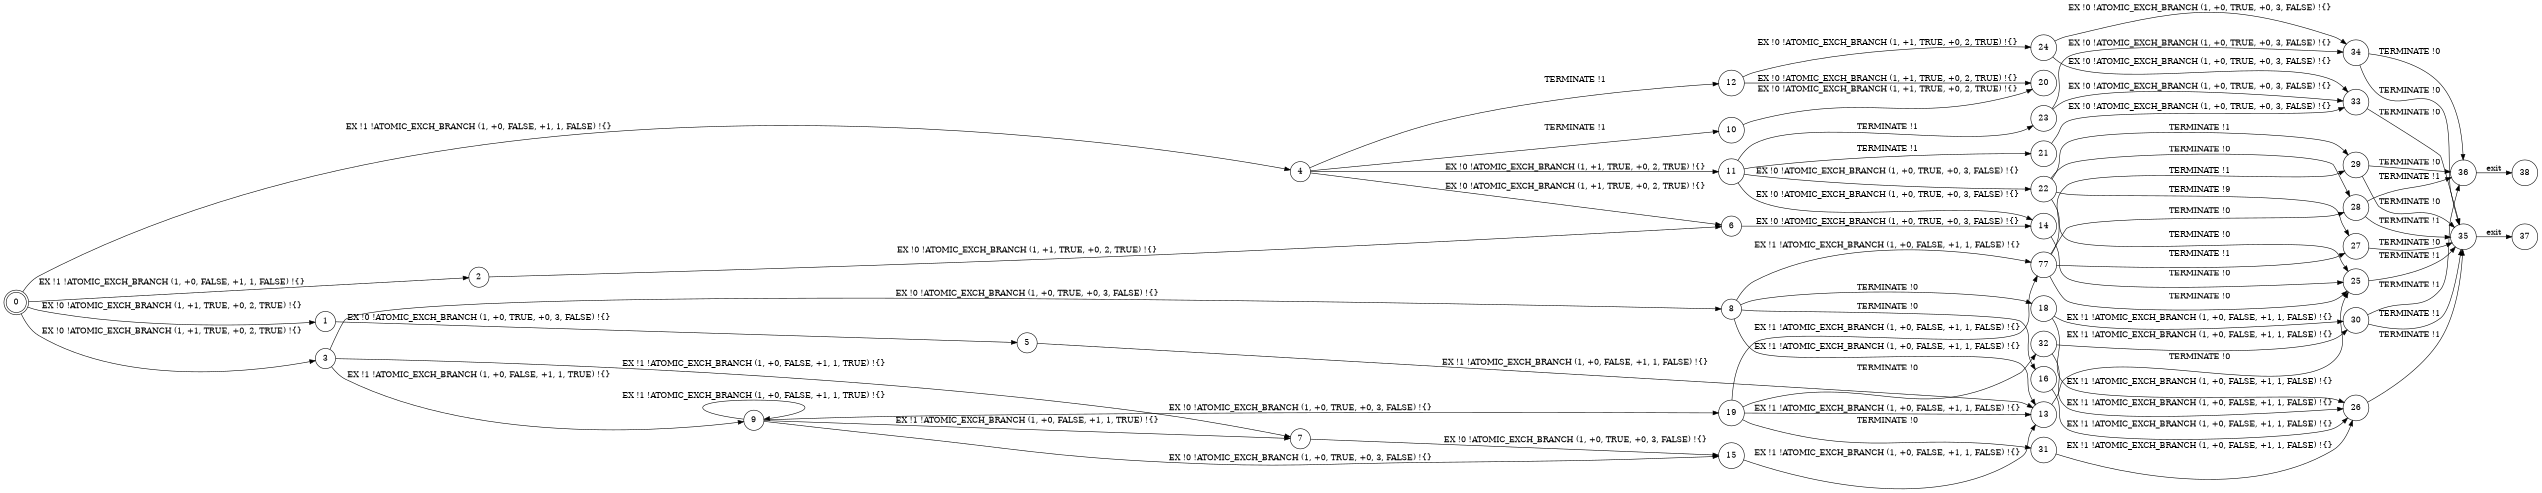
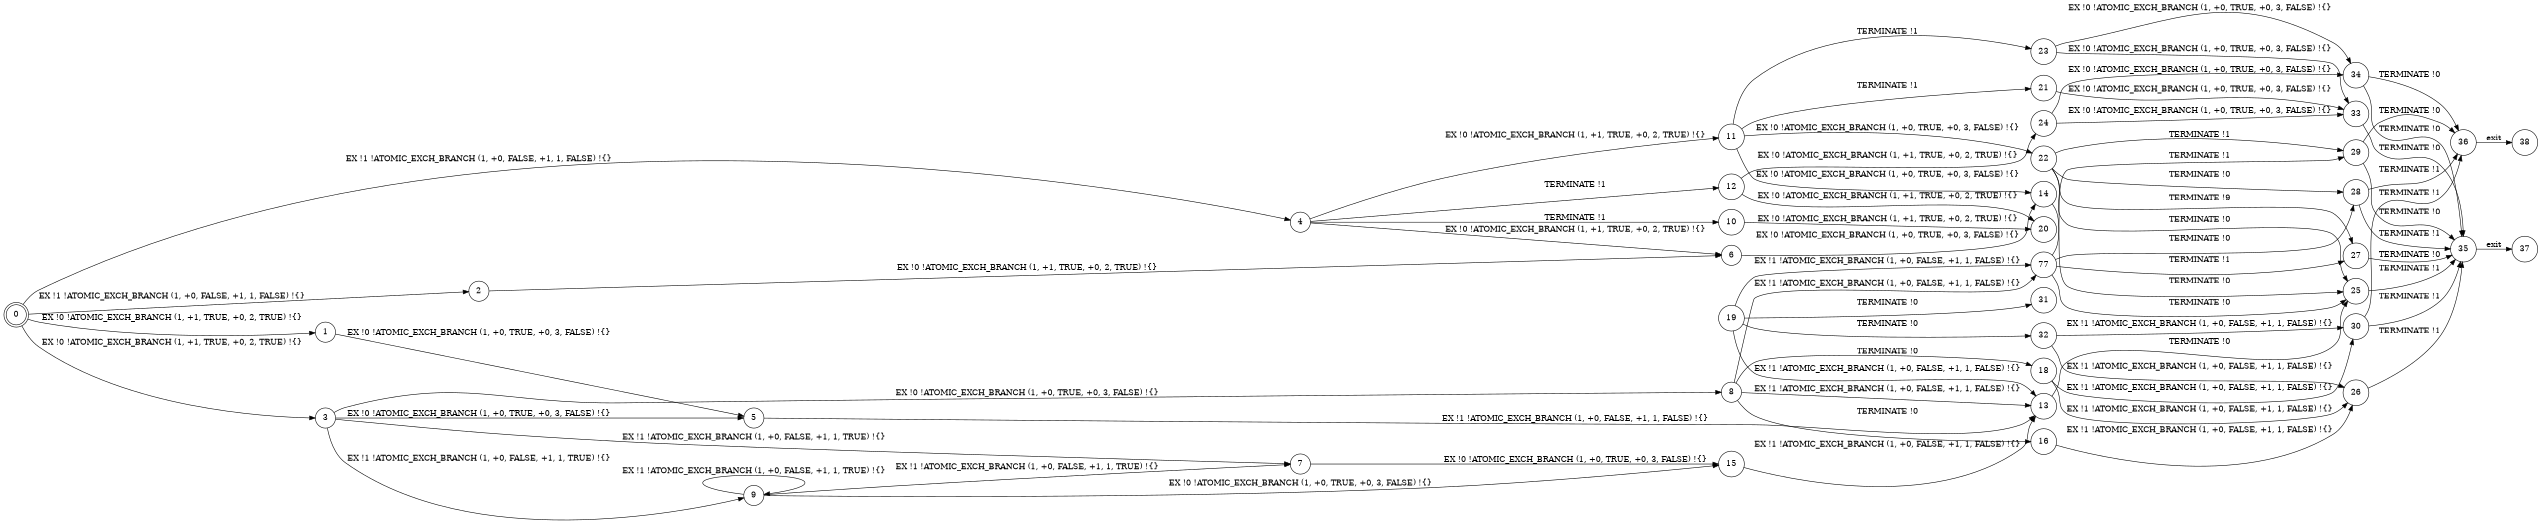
(1238, 413) -> none
none -> (537, 418)
(2211, 479) -> none
